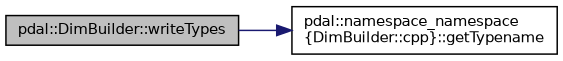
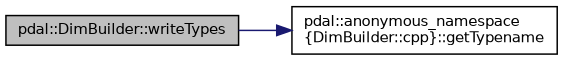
(425, 30) -> (425, 30)
